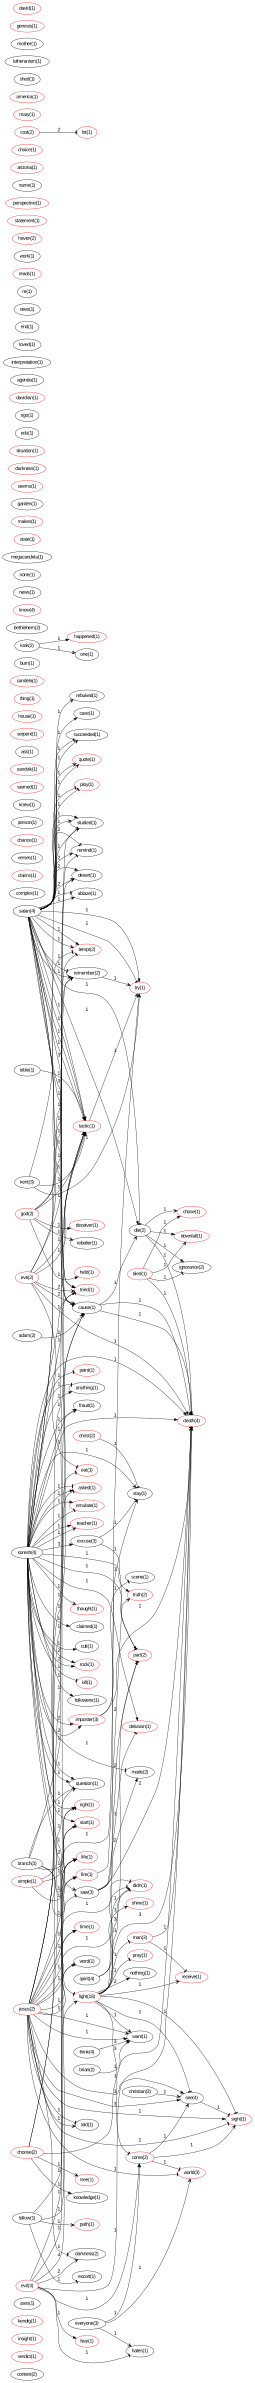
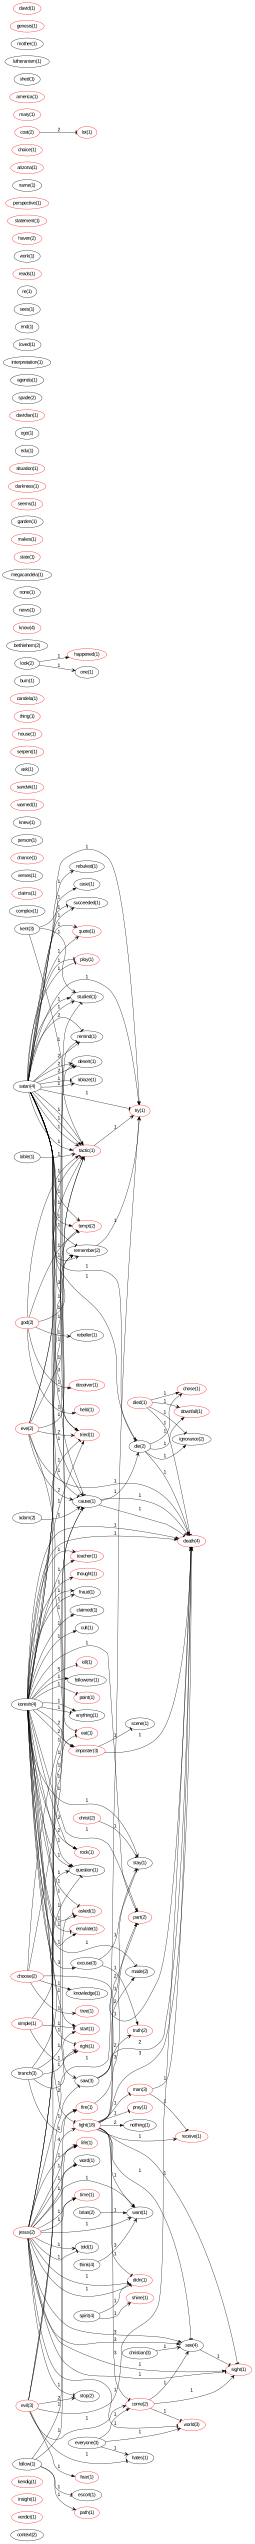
none -> (27, 398)
(59, 1667) -> (59, 1669)
(140, 1727) -> none
(87, 2254) -> (87, 2396)
(27, 2304) -> none
